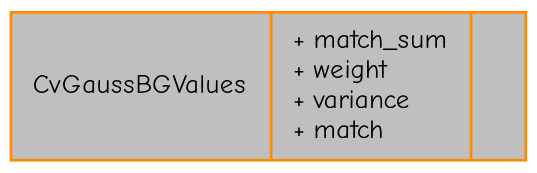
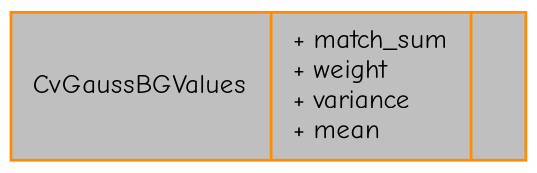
(340, 130) -> (337, 130)
